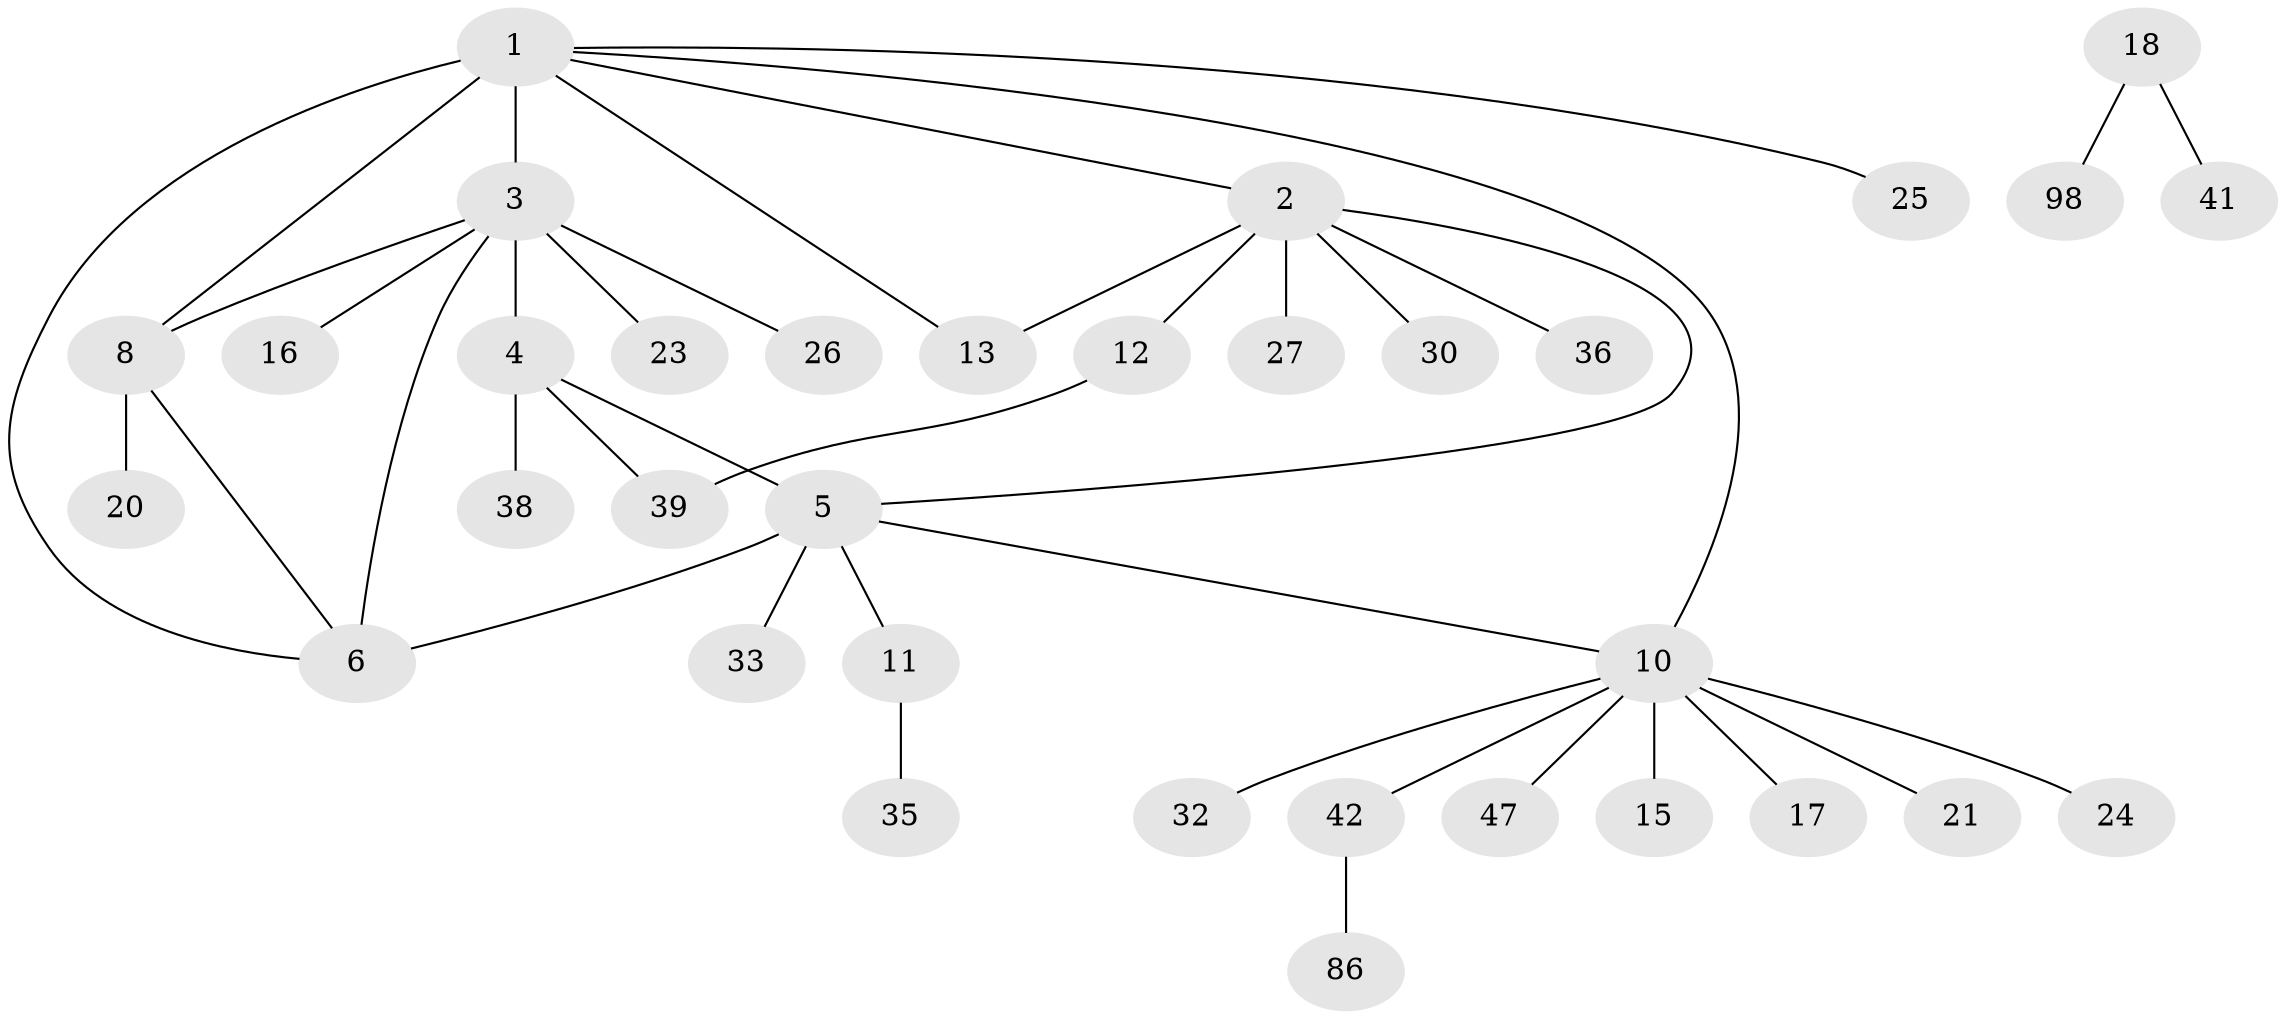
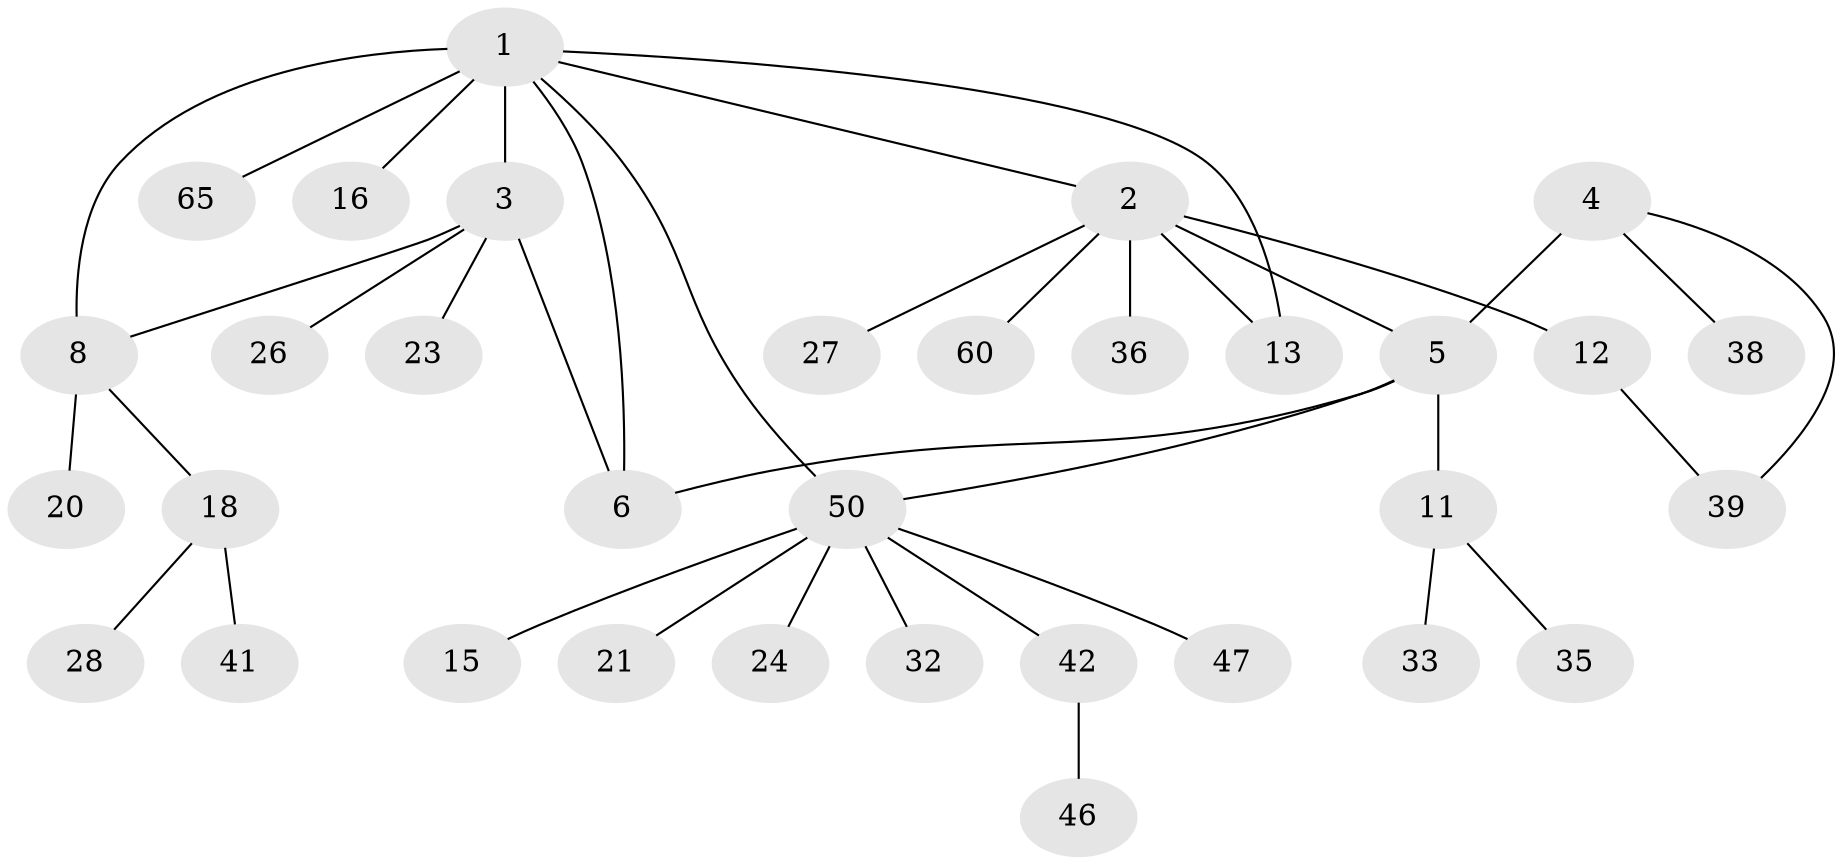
(1911, 201) -> (197, 201)
(2065, 201) -> (86, 663)
(398, 278) -> (428, 124)
(516, 278) -> none
(1440, 355) -> (976, 355)
(242, 509) -> (150, 432)
(785, 587) -> (1430, 587)
(1654, 663) -> (848, 509)
(1808, 818) -> none
(1346, 972) -> (1079, 818)
